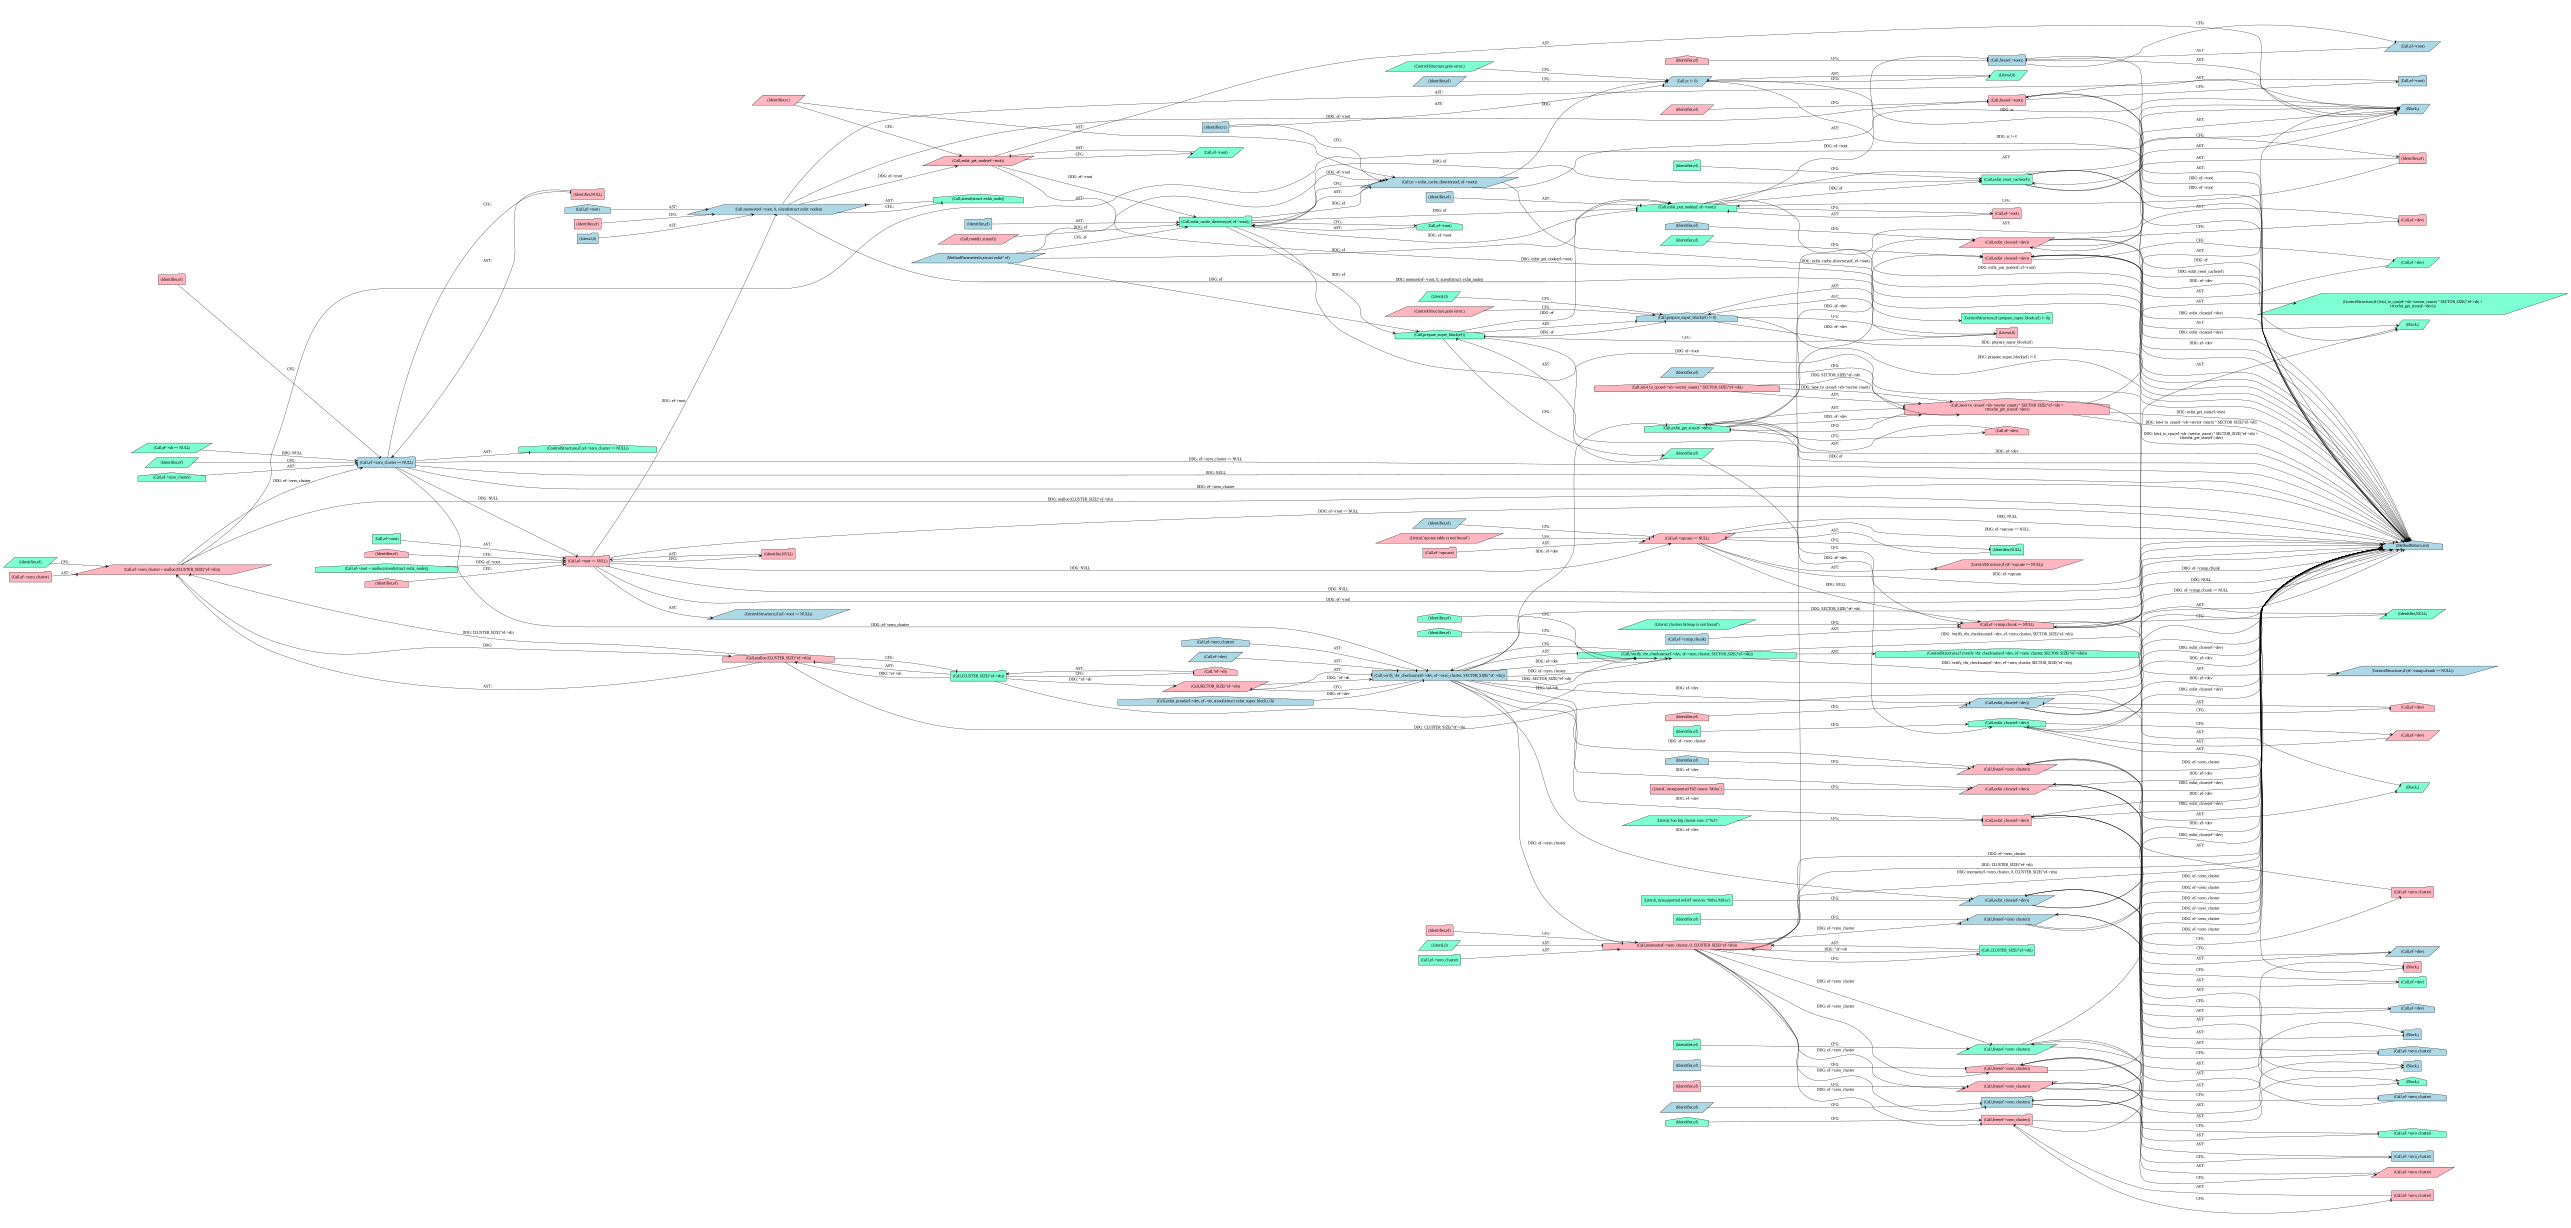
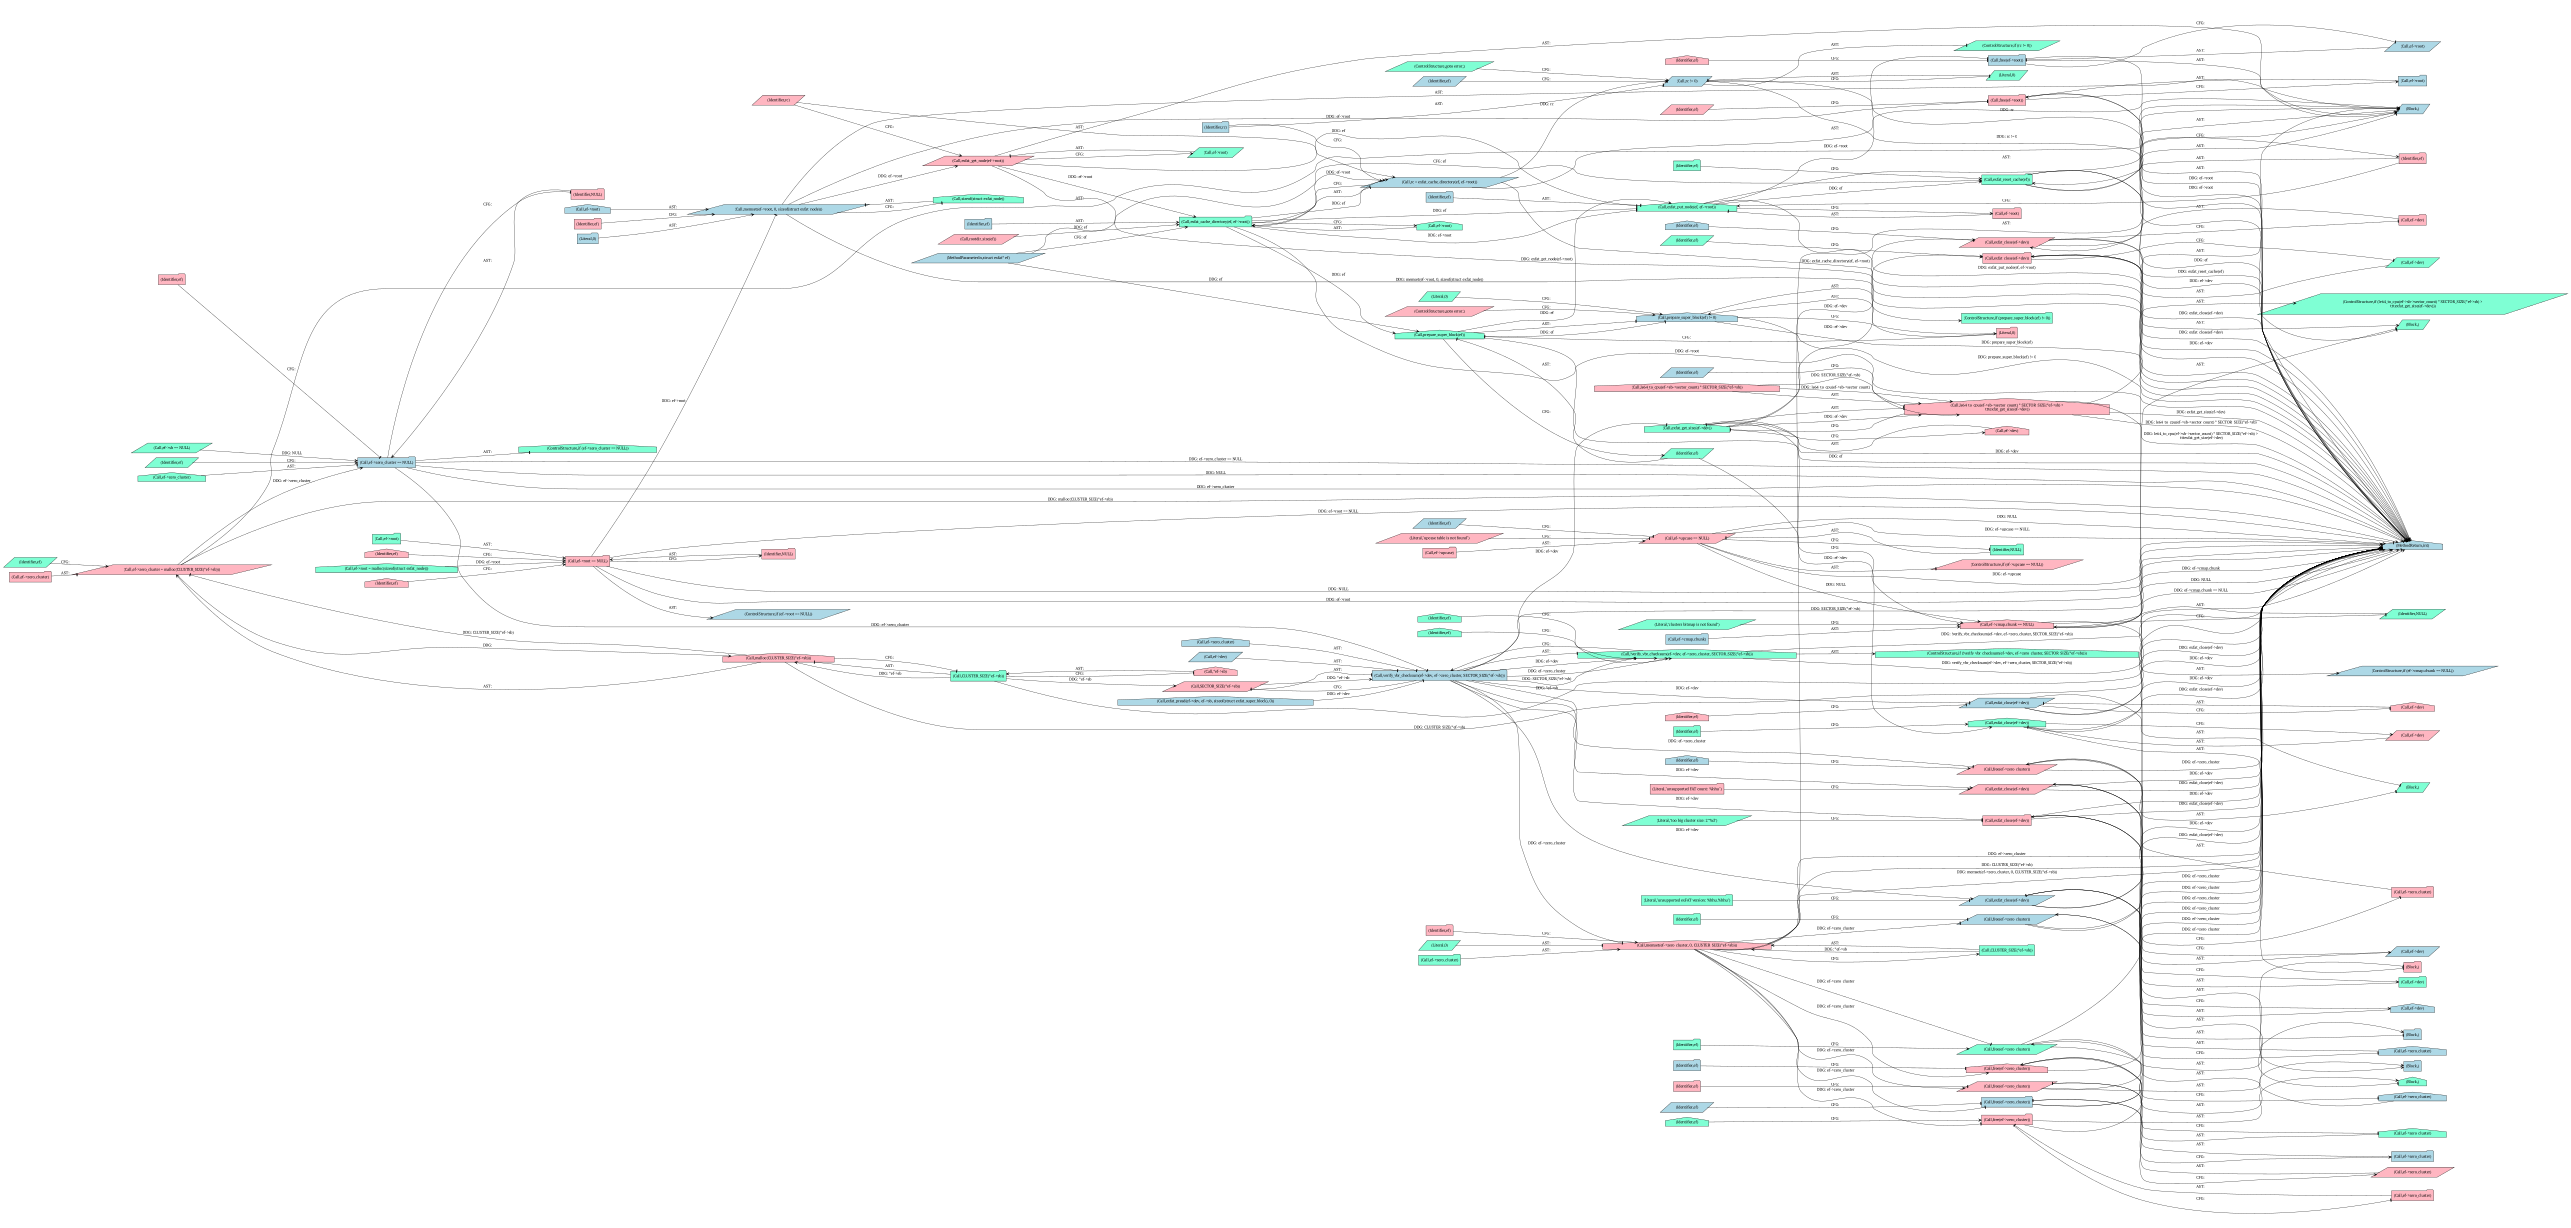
none -> (2007, 46)
(1547, 104) -> (1547, 104)
(1440, 161) -> (1440, 161)
(1377, 251) -> (1324, 135)
(487, 512) -> none
(1141, 570) -> none
